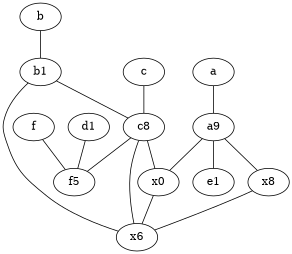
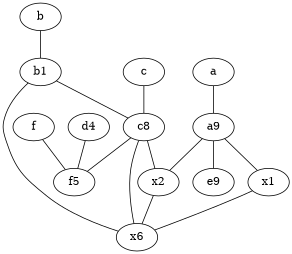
(89, 127) -> (89, 127)
(158, 182) -> (158, 182)
(214, 182) -> (214, 182)
(269, 182) -> (269, 182)
